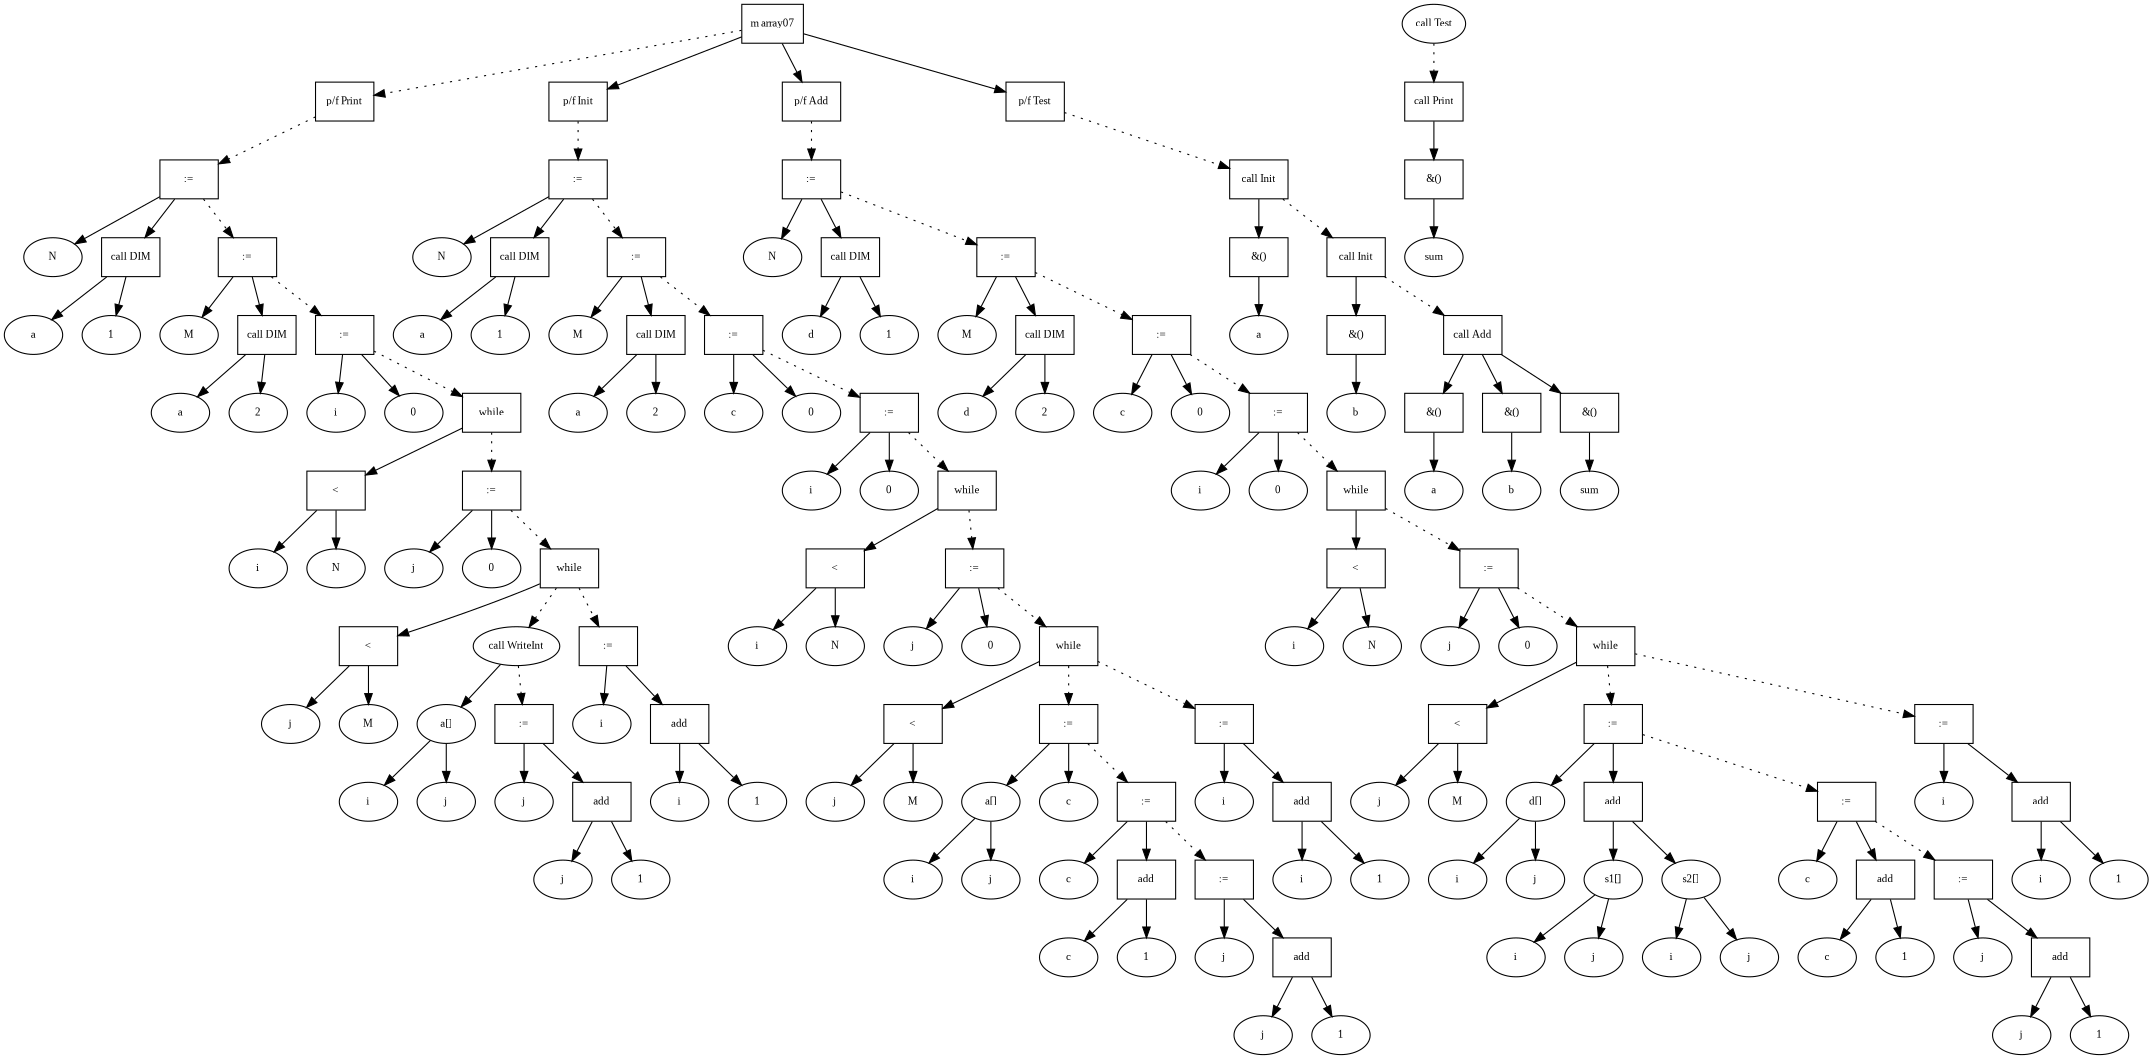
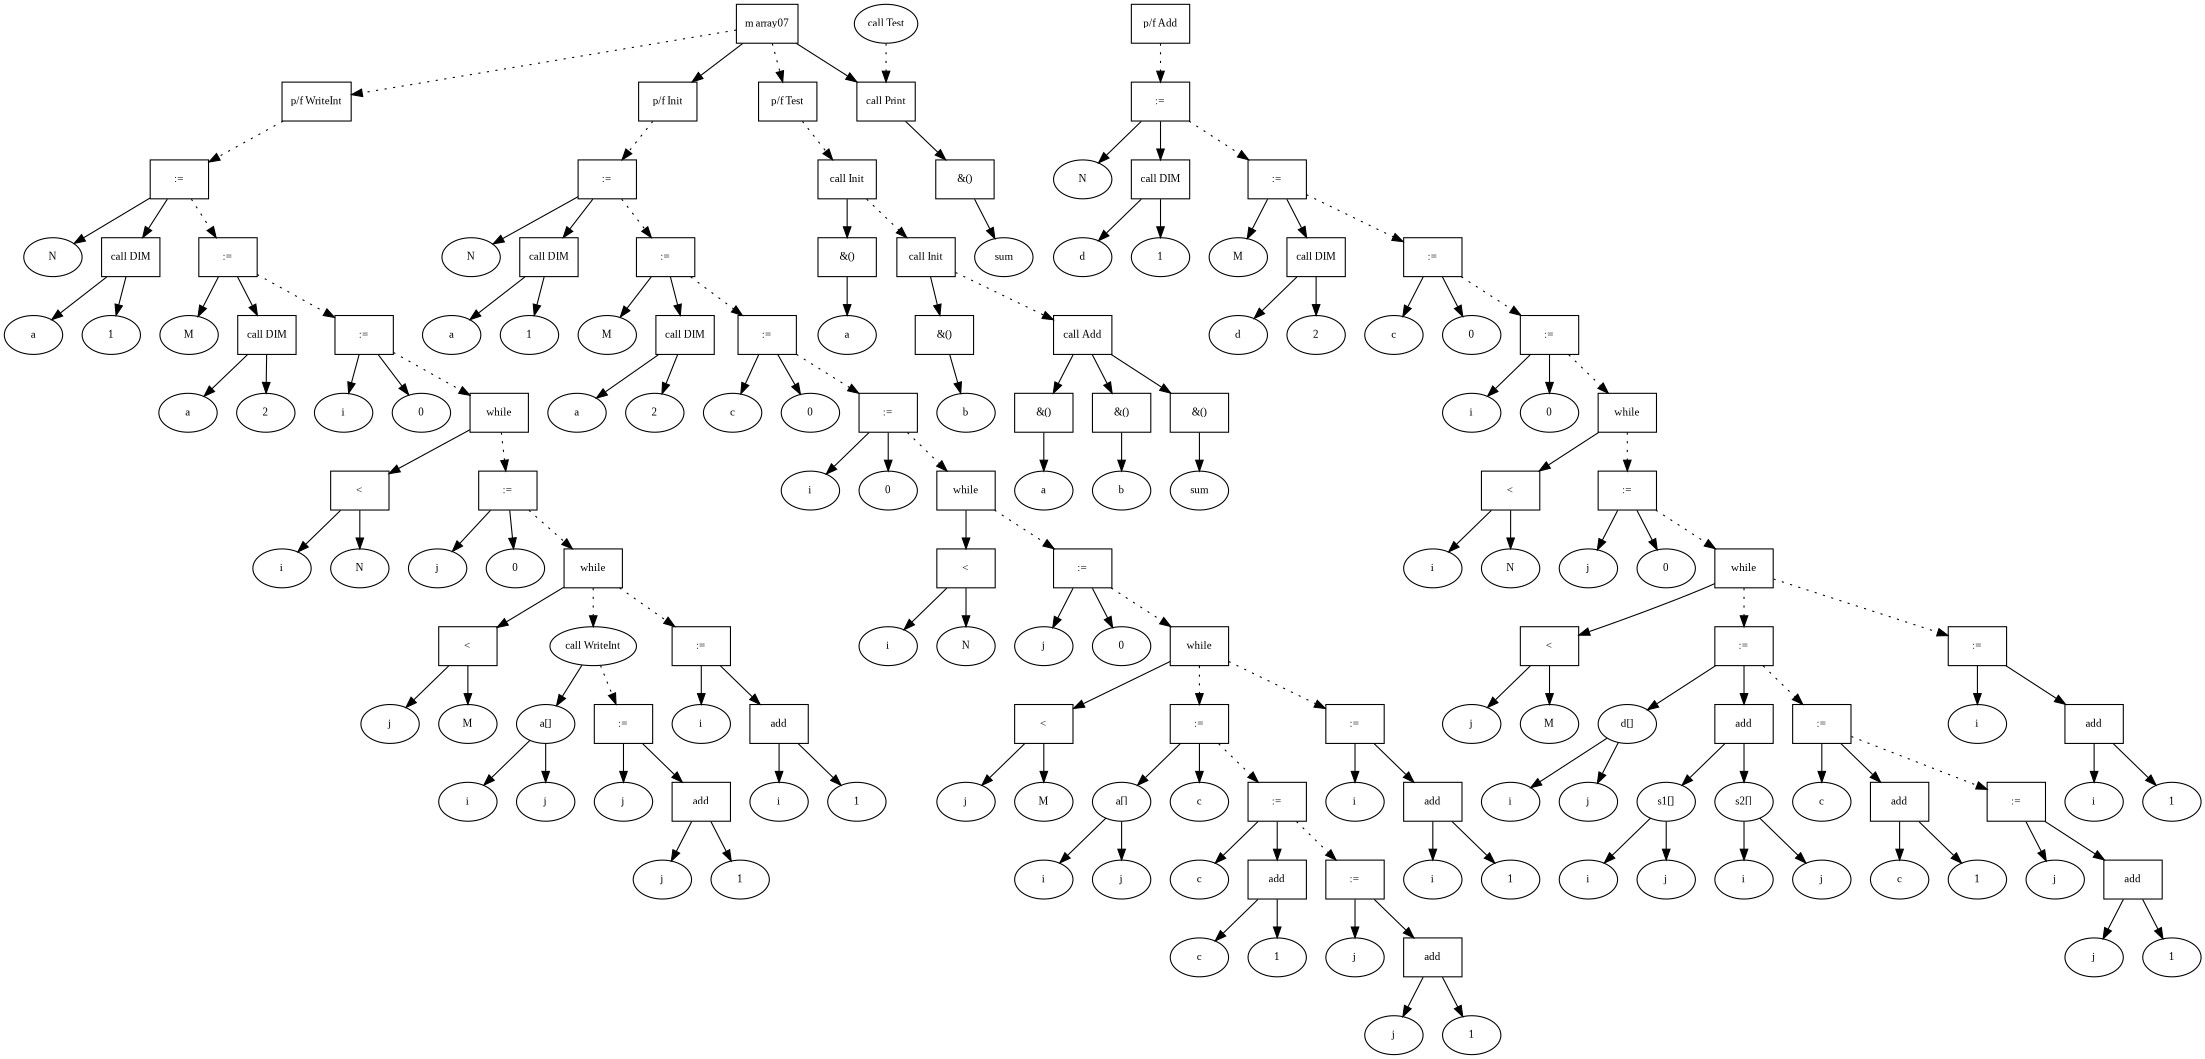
(790, 58) -> (822, 60)
(899, 61) -> (776, 58)
(345, 102) -> (317, 102)
